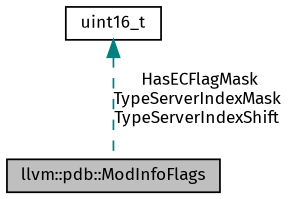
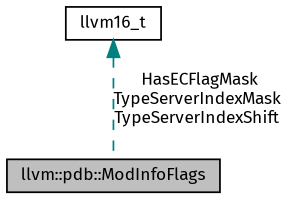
(113, 23) -> (113, 23)
